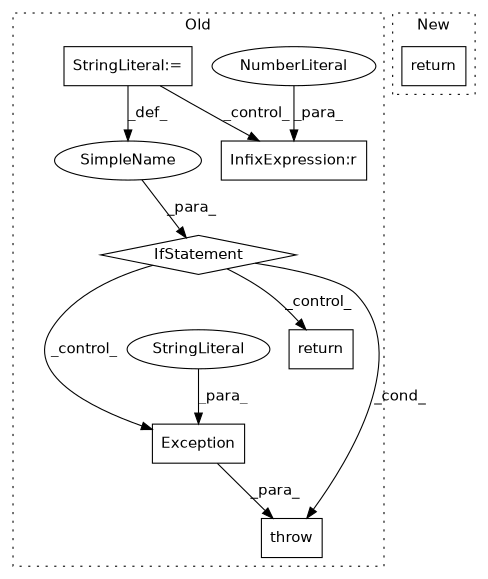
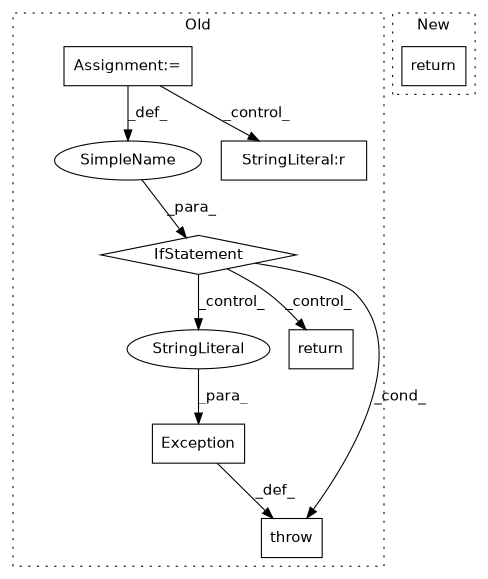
(128, 66) -> (128, 66)
(294, 66) -> none
(294, 161) -> (294, 161)
(46, 343) -> (199, 297)
(276, 491) -> (276, 491)
